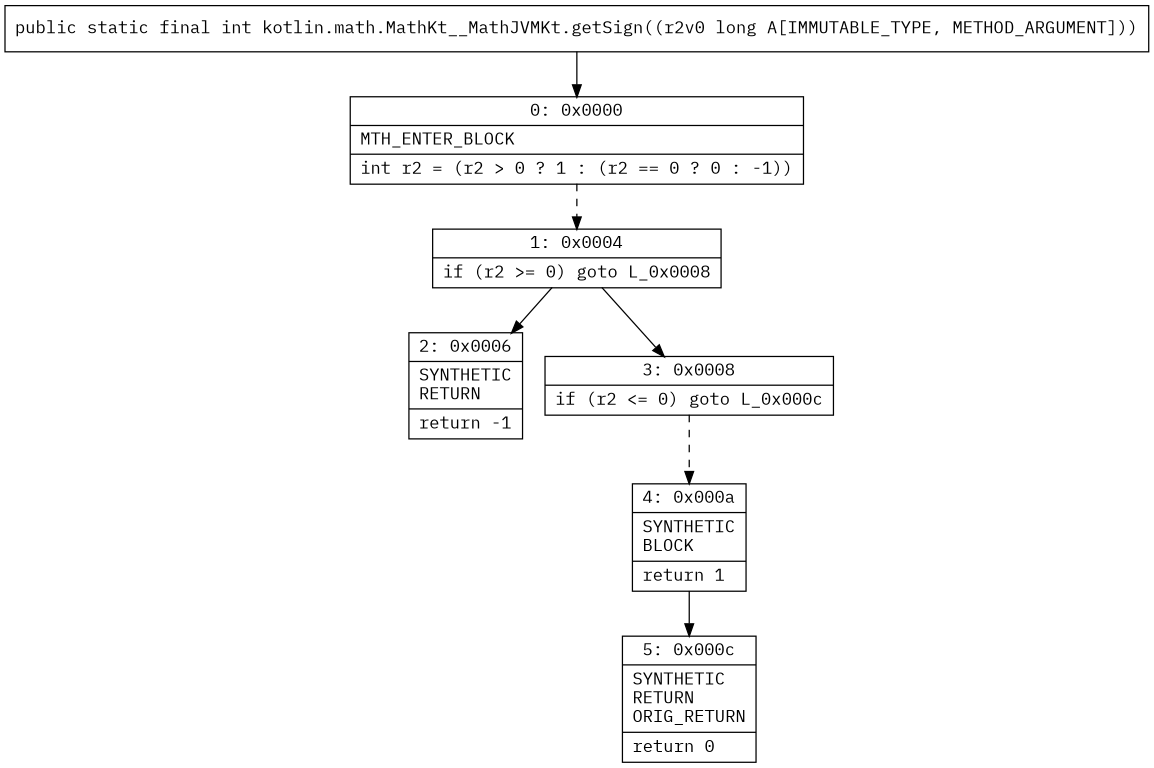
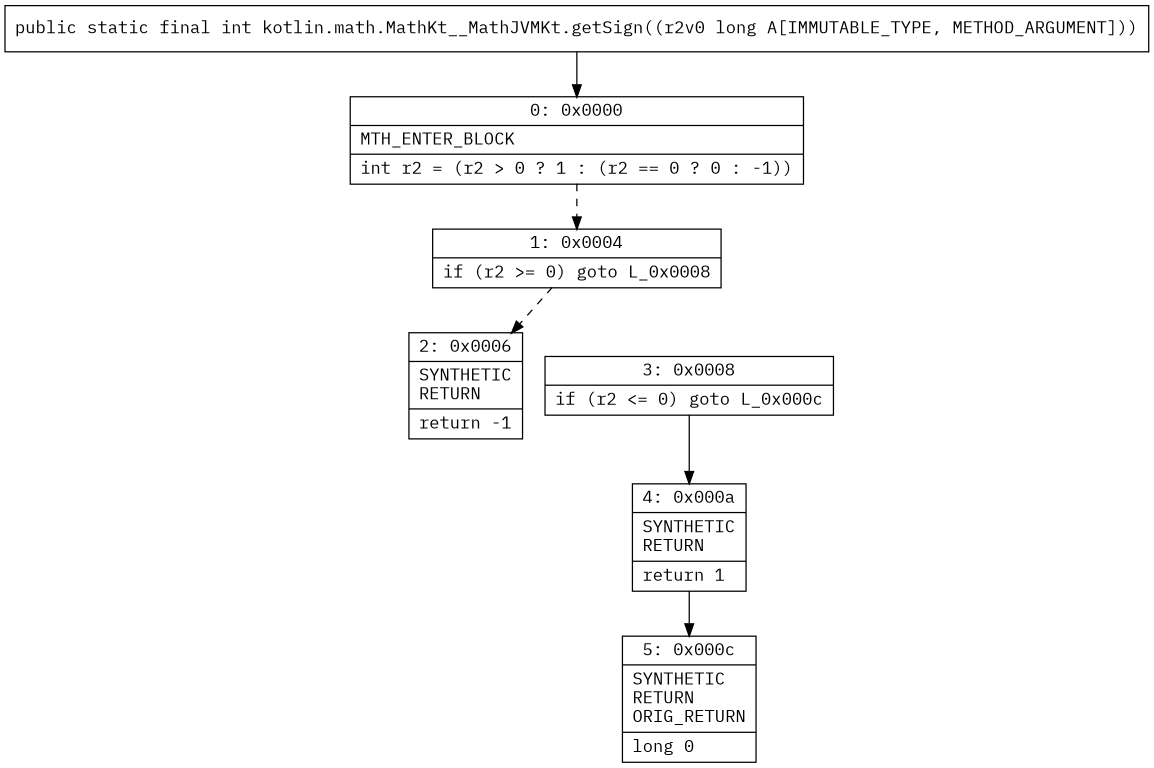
(536, 306) -> (536, 306)
(629, 317) -> none
(689, 443) -> (689, 443)
(669, 546) -> (674, 546)
(674, 747) -> (664, 747)
